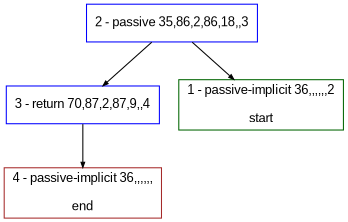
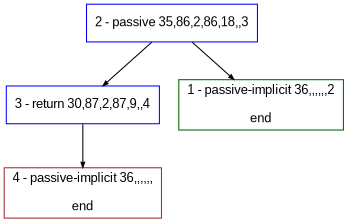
(83, 105) -> (83, 105)
(261, 105) -> (261, 105)
